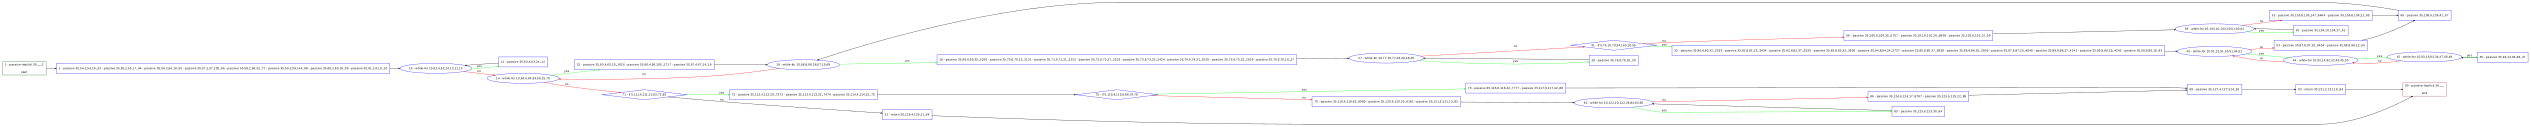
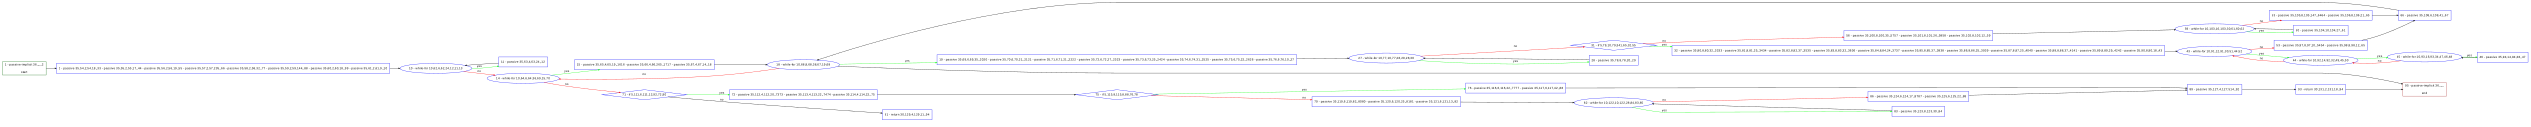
(1674, 124) -> (1620, 73)
